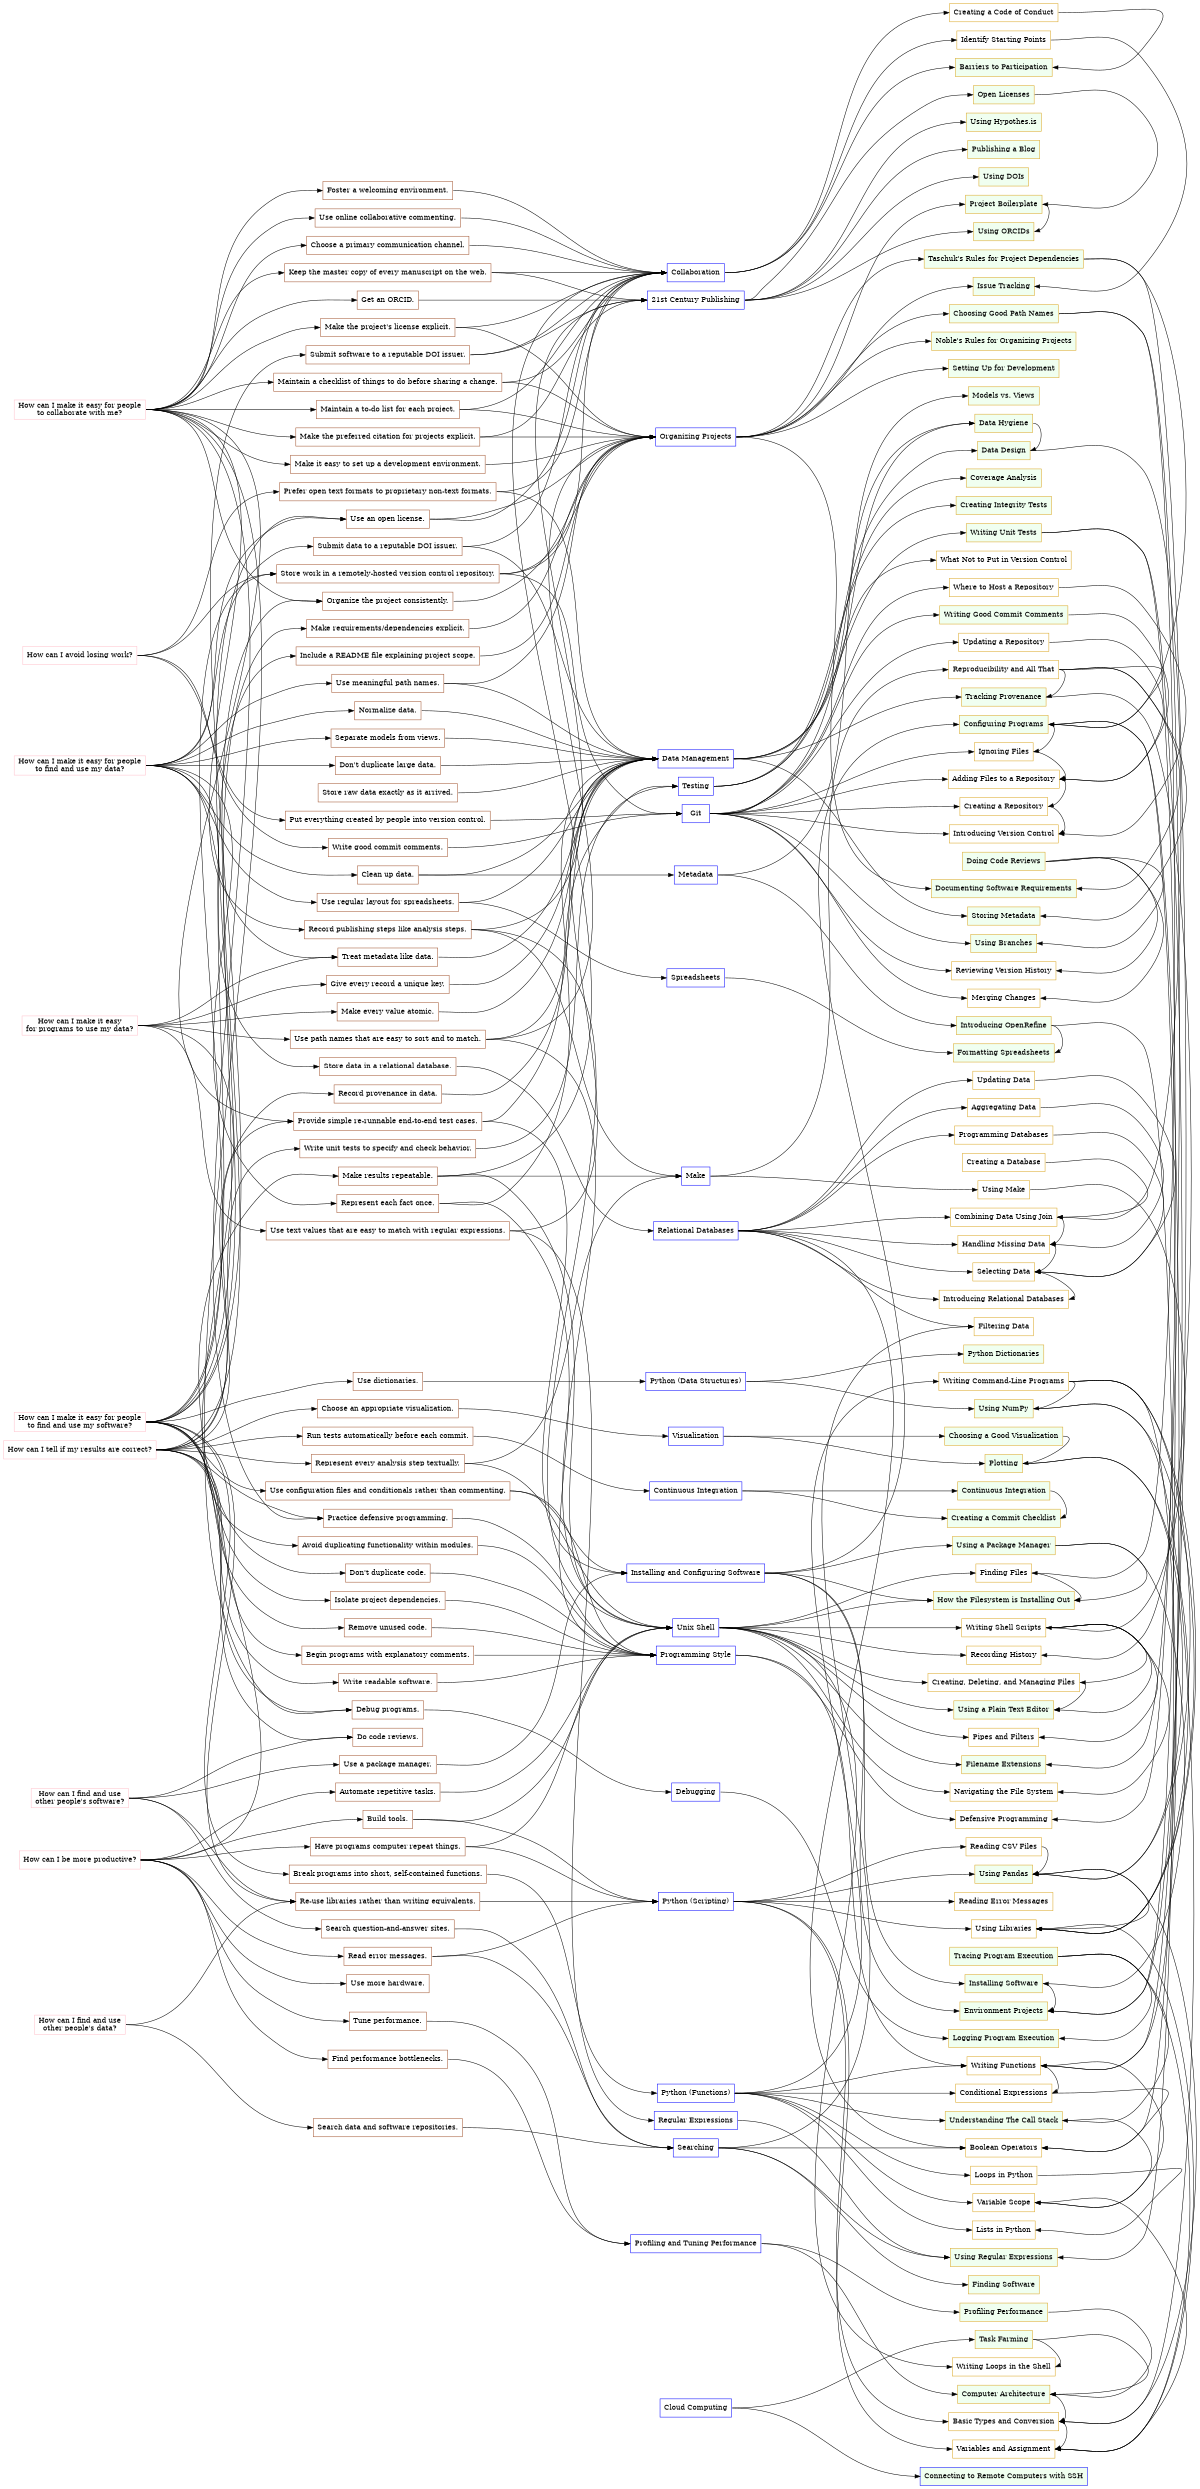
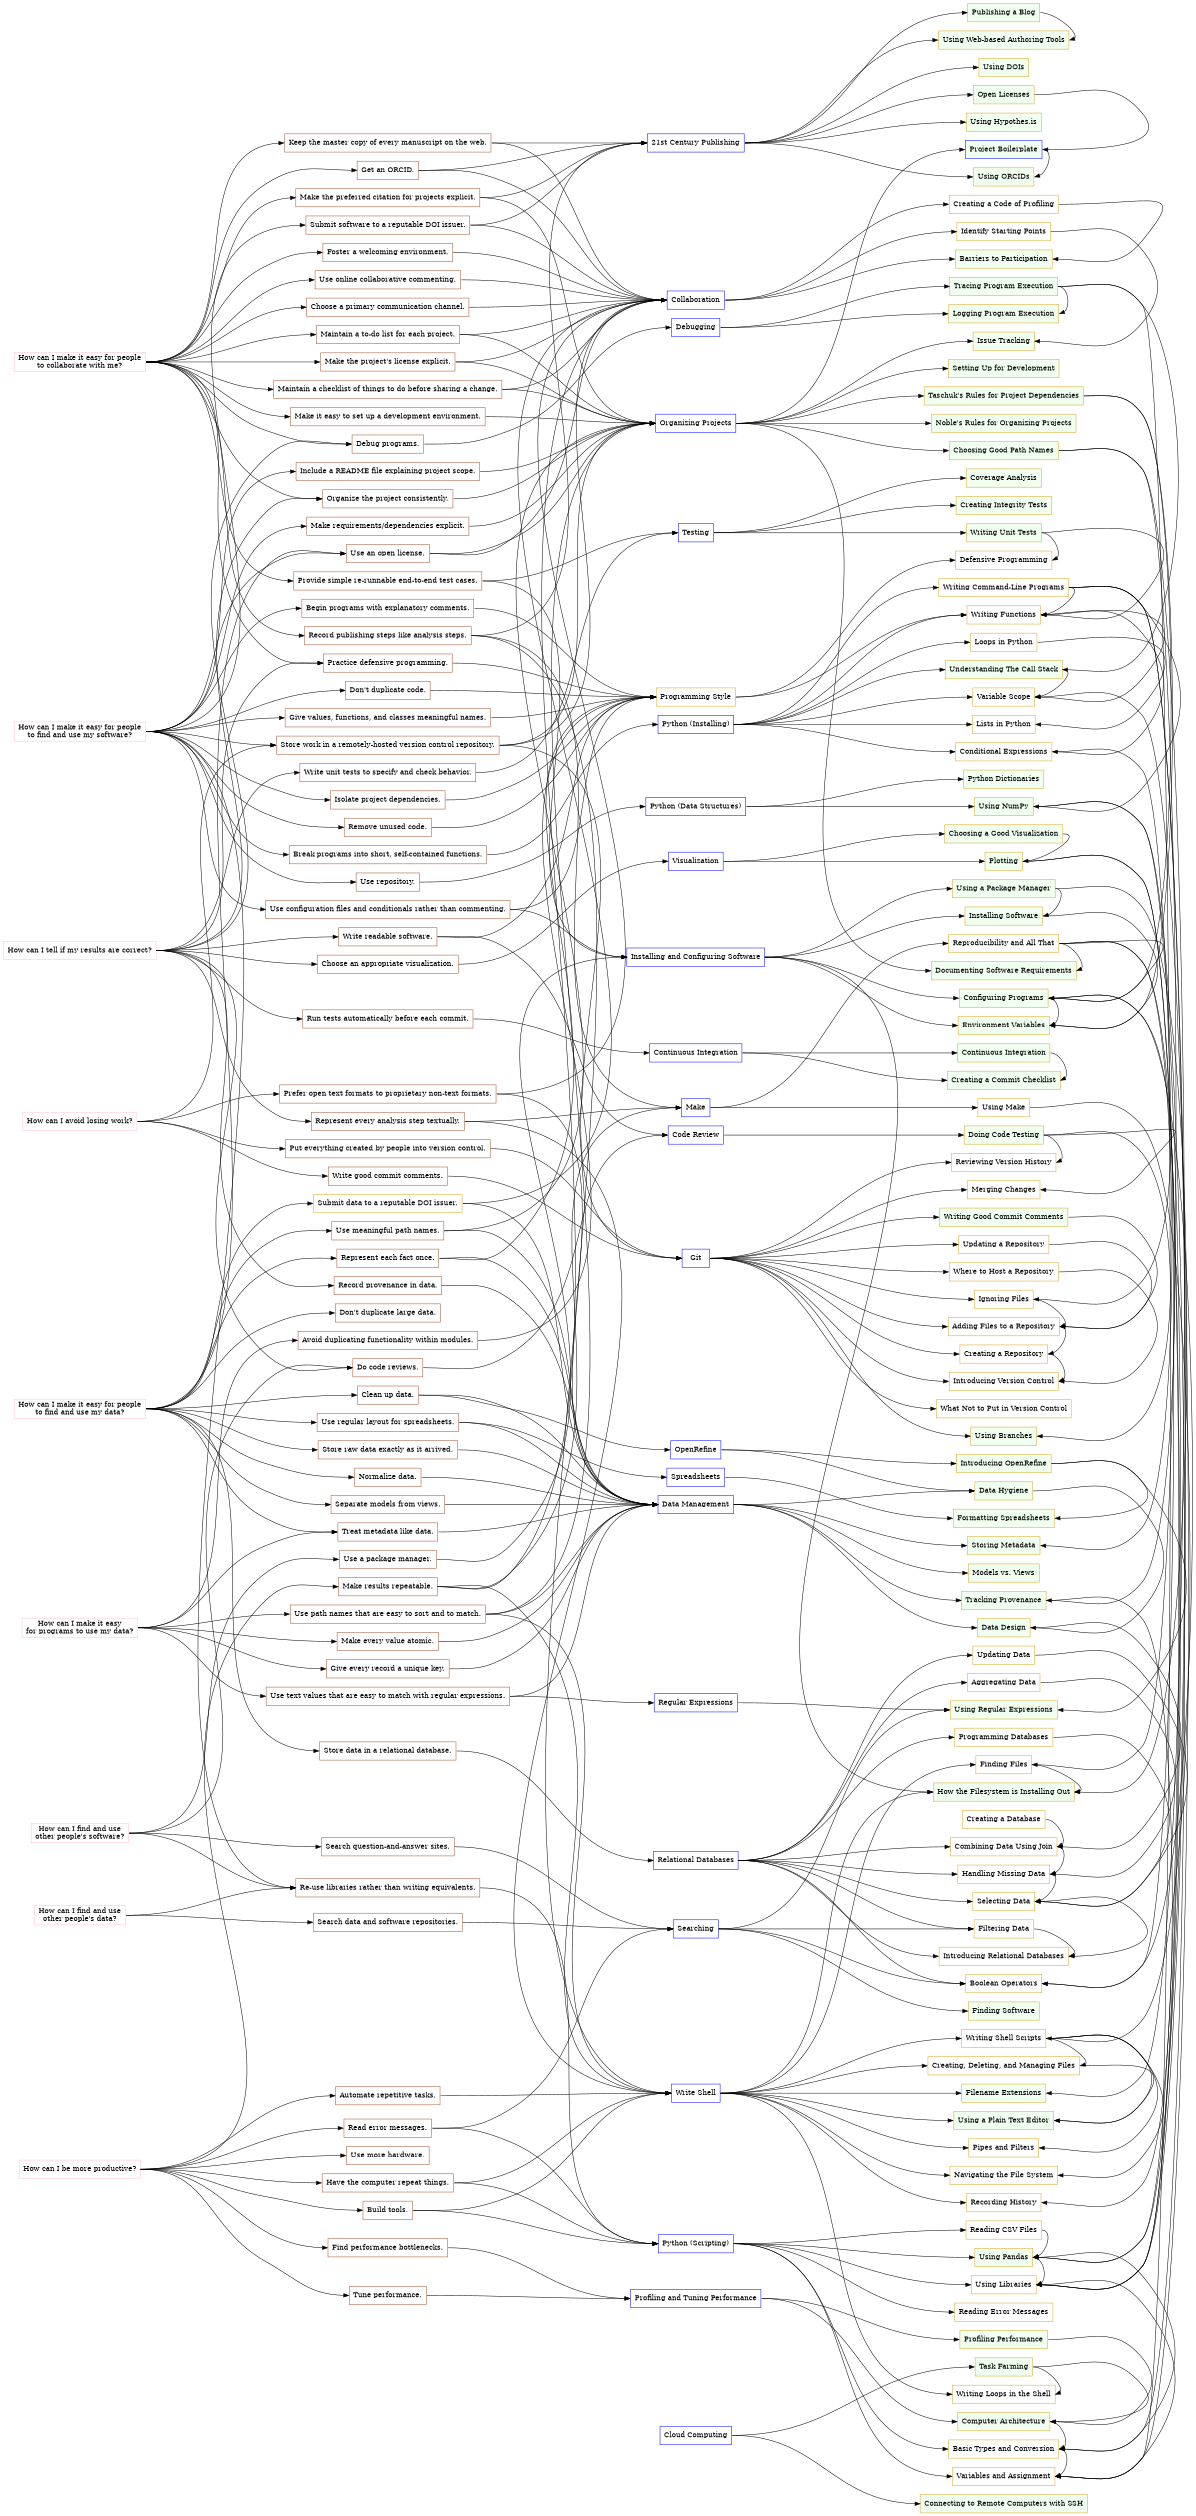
(1004, 13) -> (1004, 204)
none -> (1004, 40)
(1004, 204) -> (1004, 150)
none -> (552, 213)
none -> (833, 308)
(388, 546) -> (388, 1203)
none -> (388, 718)
(547, 762) -> none
(1004, 861) -> (1004, 1135)
(696, 875) -> (696, 1450)
none -> (696, 1135)
(225, 1288) -> none
(388, 1381) -> (388, 882)
none -> (237, 1432)
(696, 1628) -> (696, 2093)
(696, 1655) -> (696, 697)
(388, 1847) -> (388, 2183)
none -> (1058, 1937)
(1004, 2011) -> (1004, 1026)
(696, 2093) -> (696, 724)
(1004, 2476) -> (1004, 2504)
